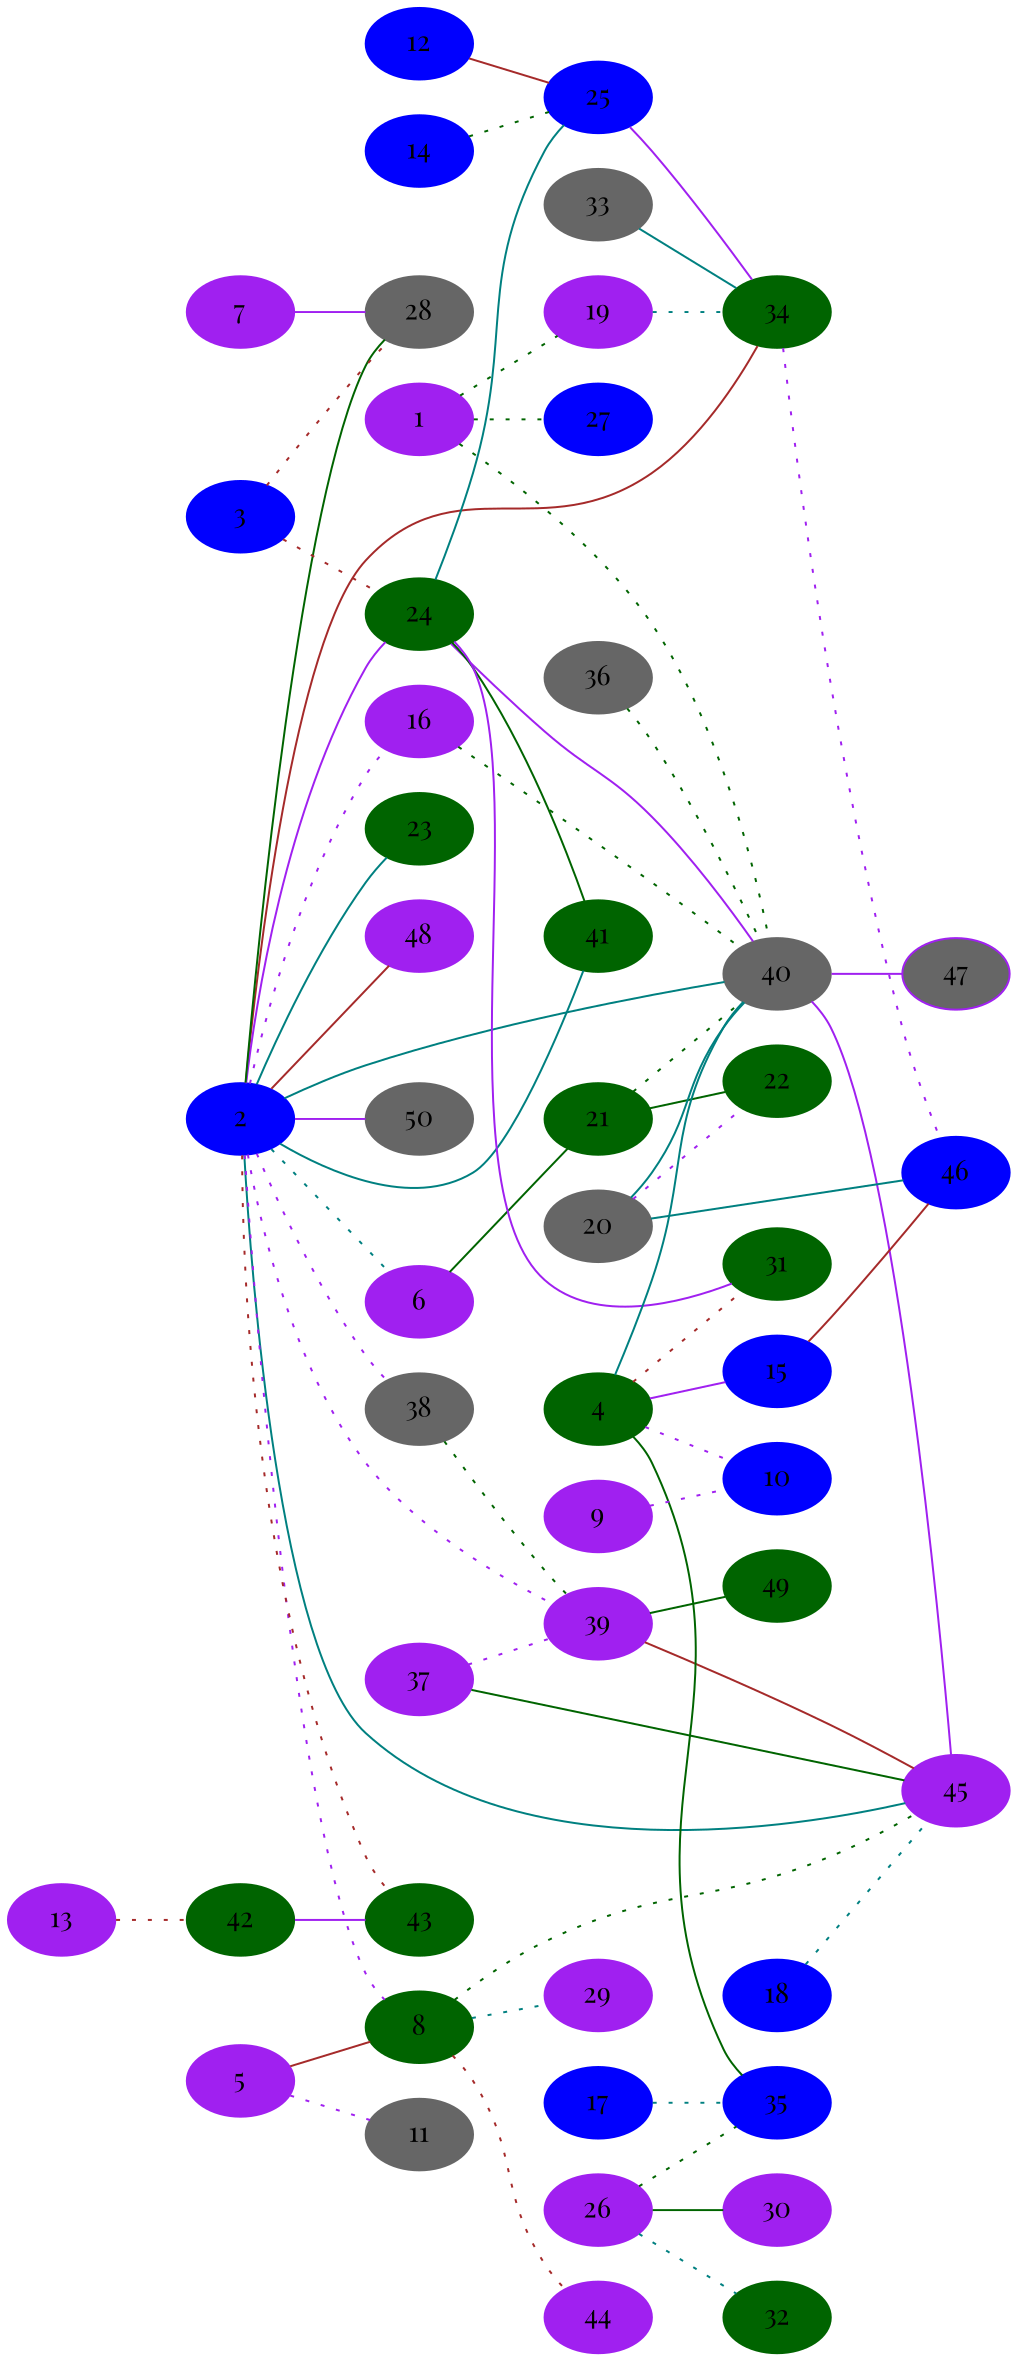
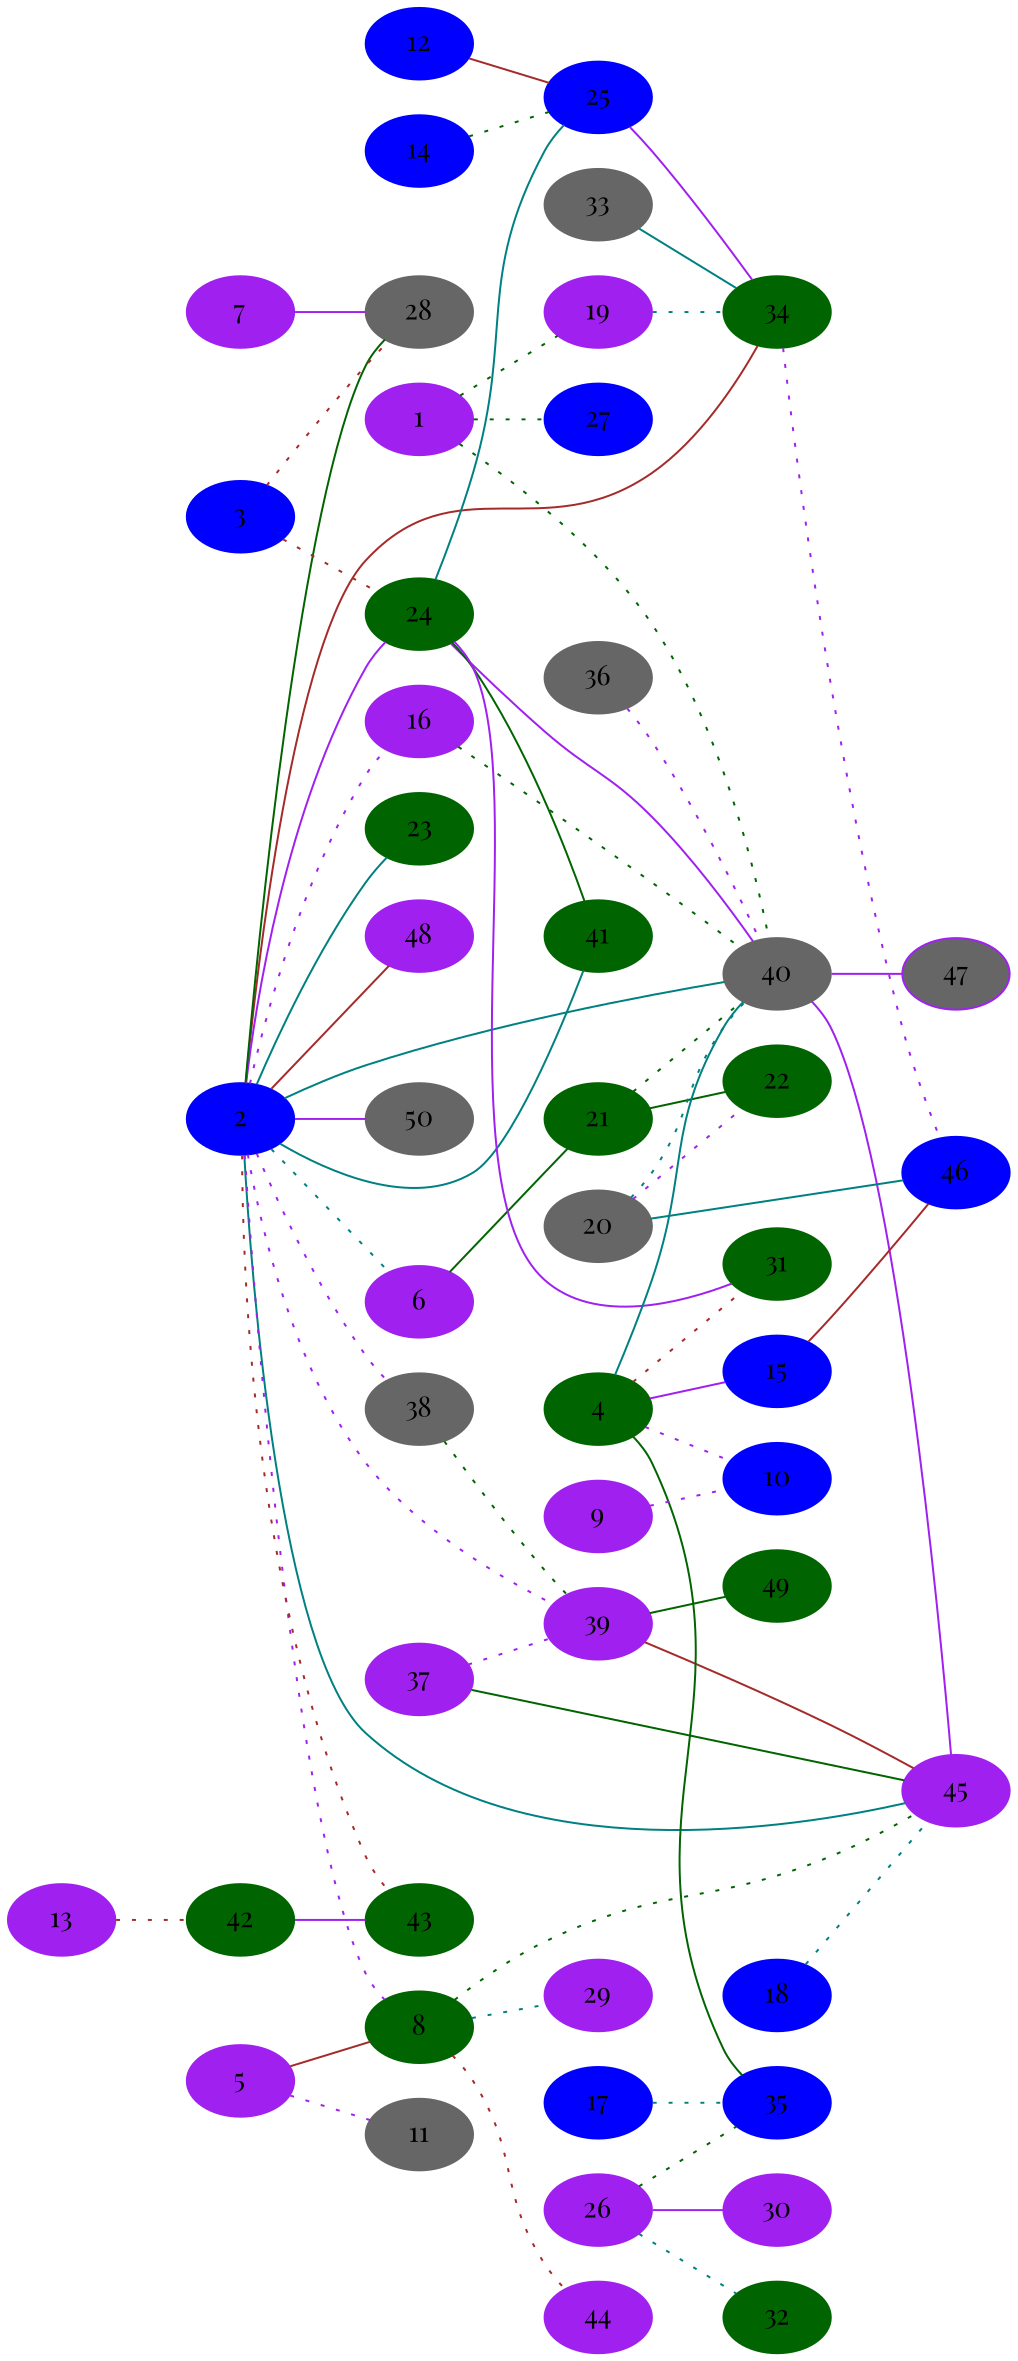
(699, 821) -> (699, 821)
(668, 1147) -> (668, 1147)
(688, 2210) -> (688, 2210)
